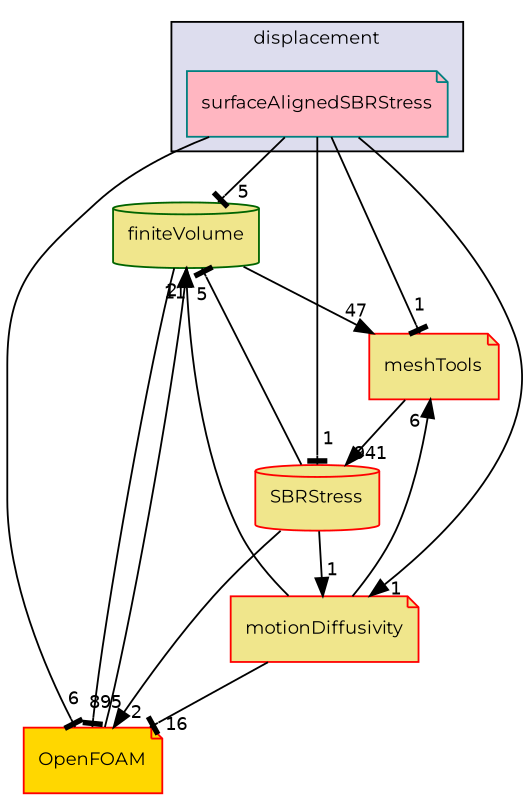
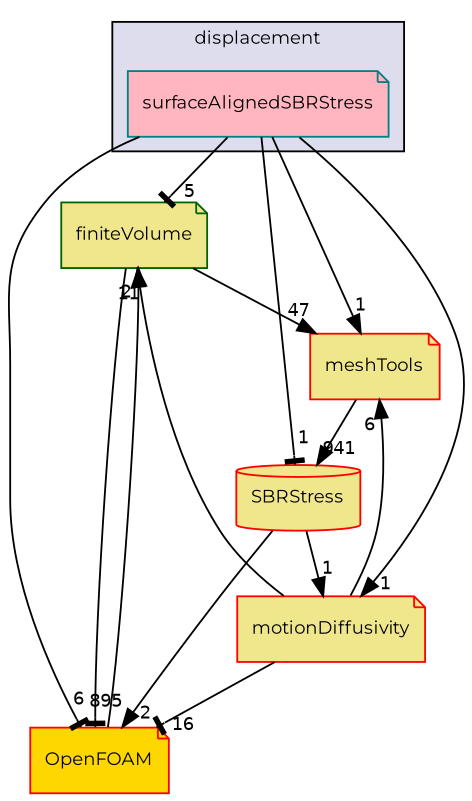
(374, 231) -> (313, 227)
(186, 235) -> (134, 235)
(254, 371) -> none
